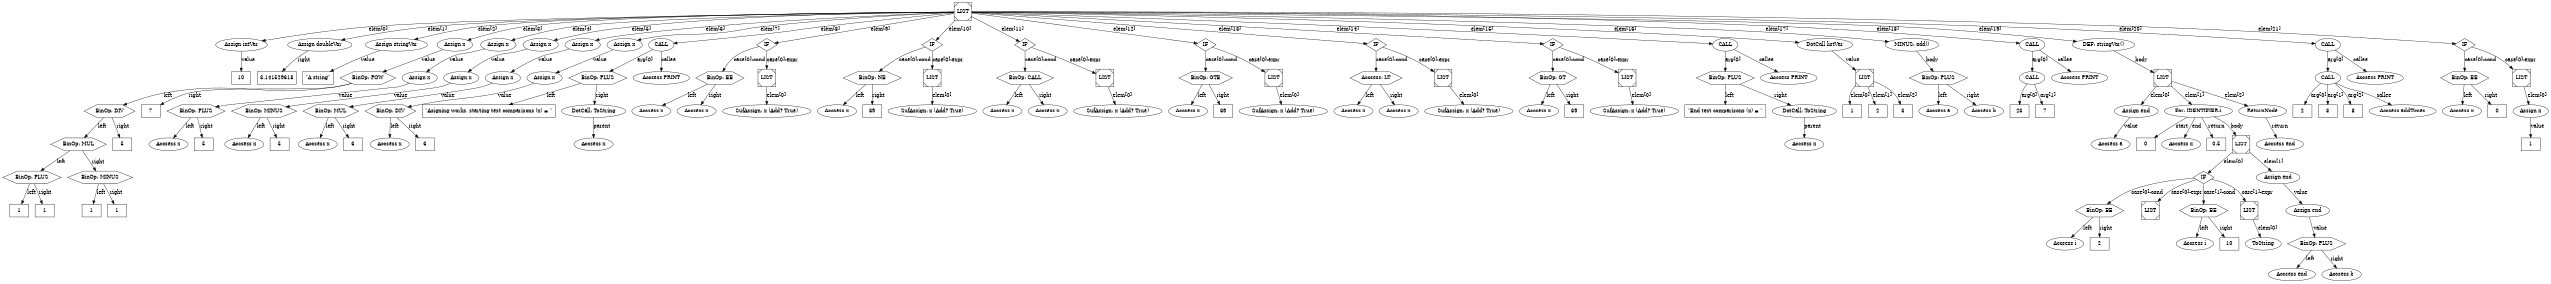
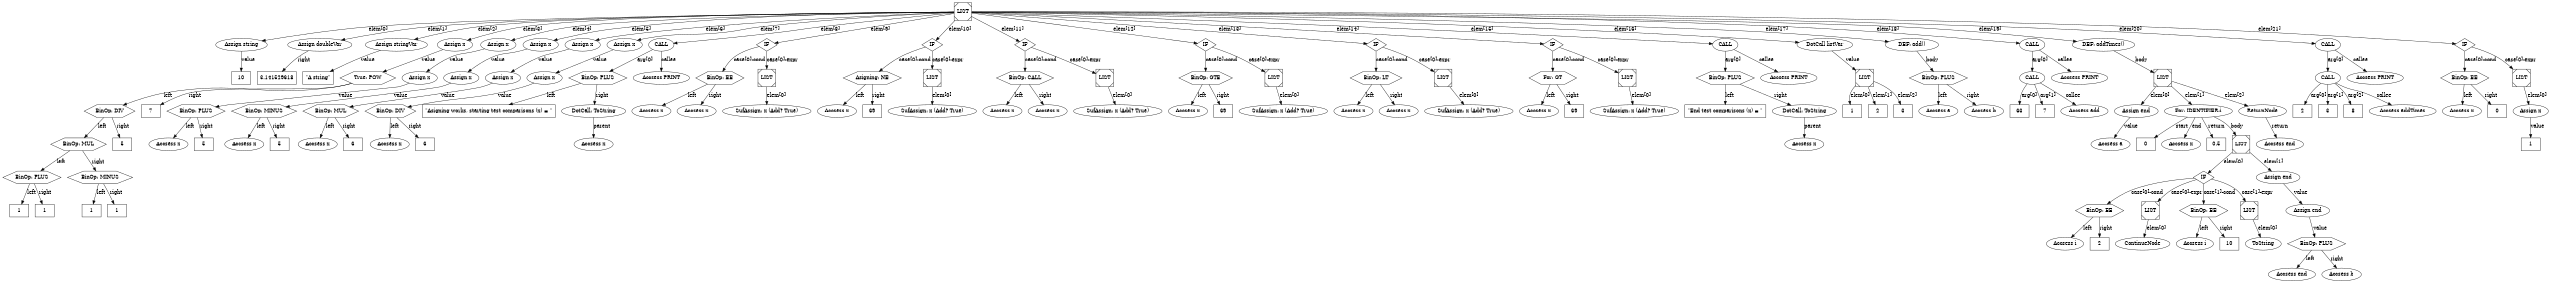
(241, 45) -> (241, 45)
(1912, 45) -> (1912, 45)
(2103, 45) -> (2103, 45)
(368, 78) -> (368, 78)
(872, 78) -> (872, 78)
(1376, 78) -> (1376, 78)
(1553, 78) -> (1553, 78)
(2020, 111) -> (2020, 111)
none -> (2084, 111)
none -> (2143, 244)
